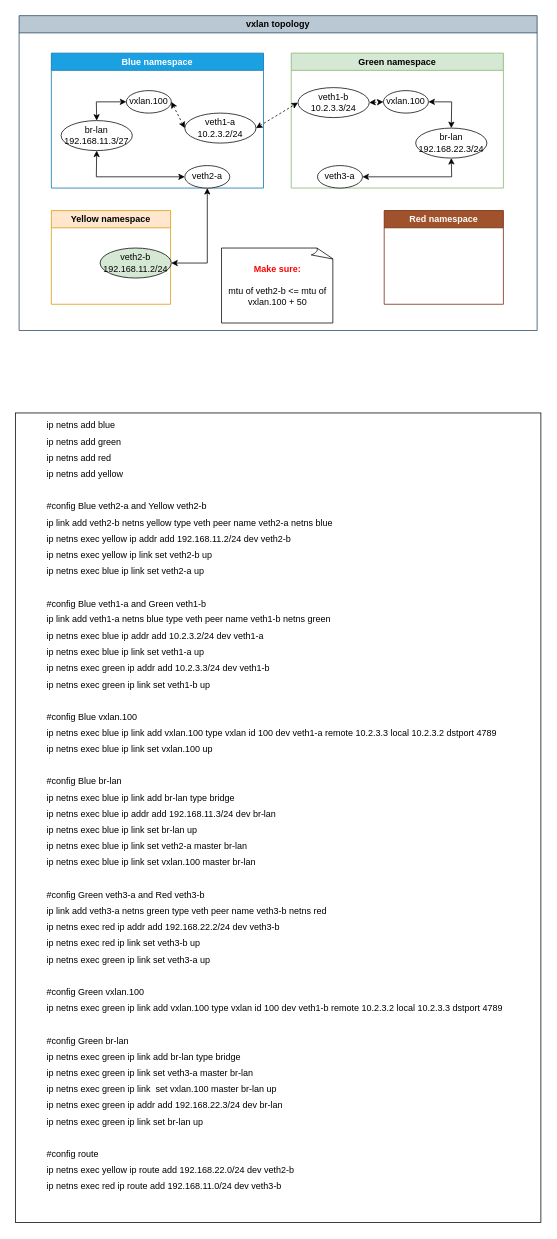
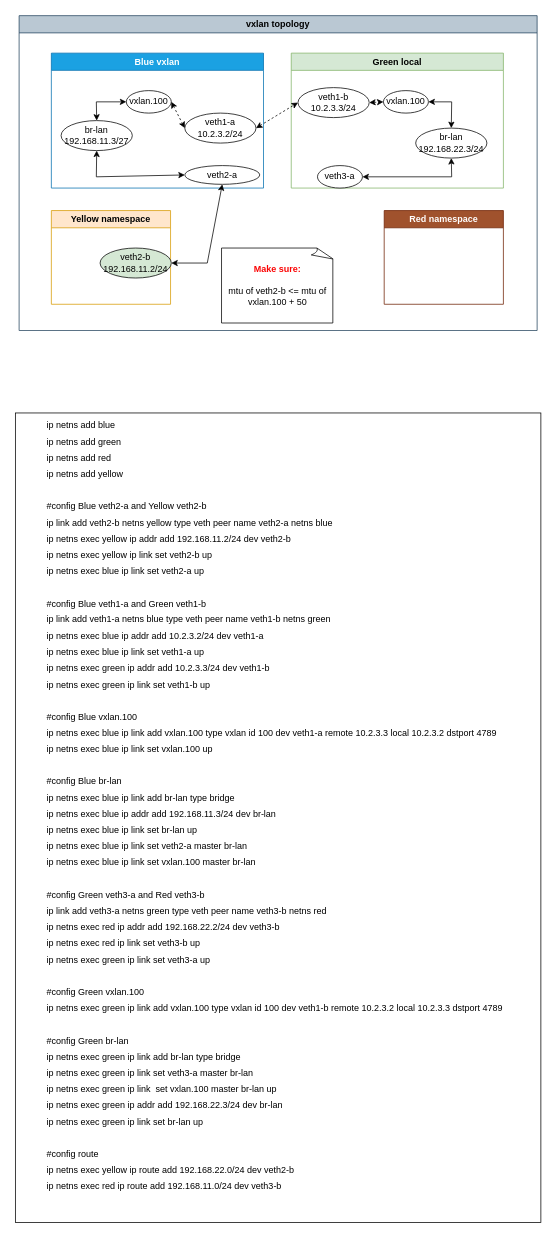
(158, 62) -> (158, 62)
(398, 62) -> (398, 62)
(207, 177) -> (222, 175)
